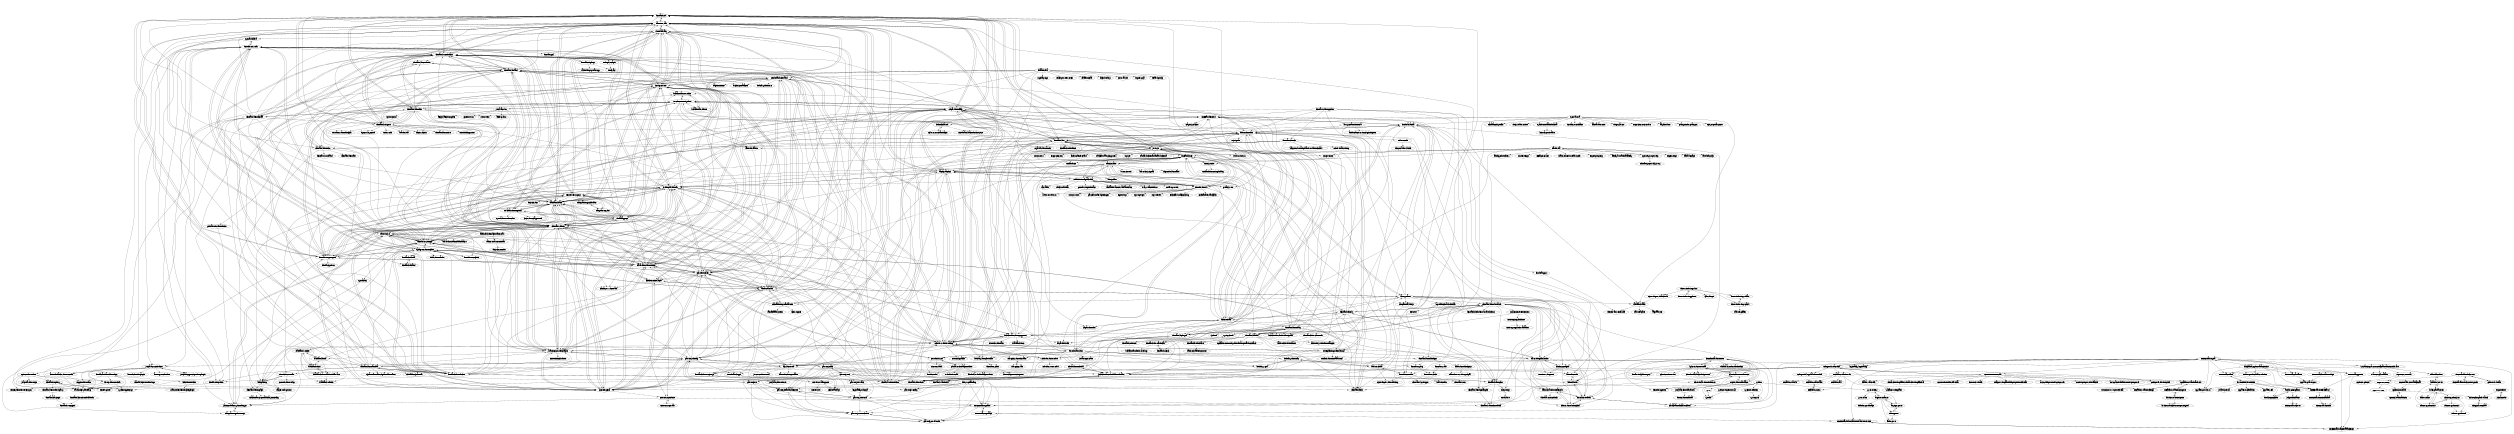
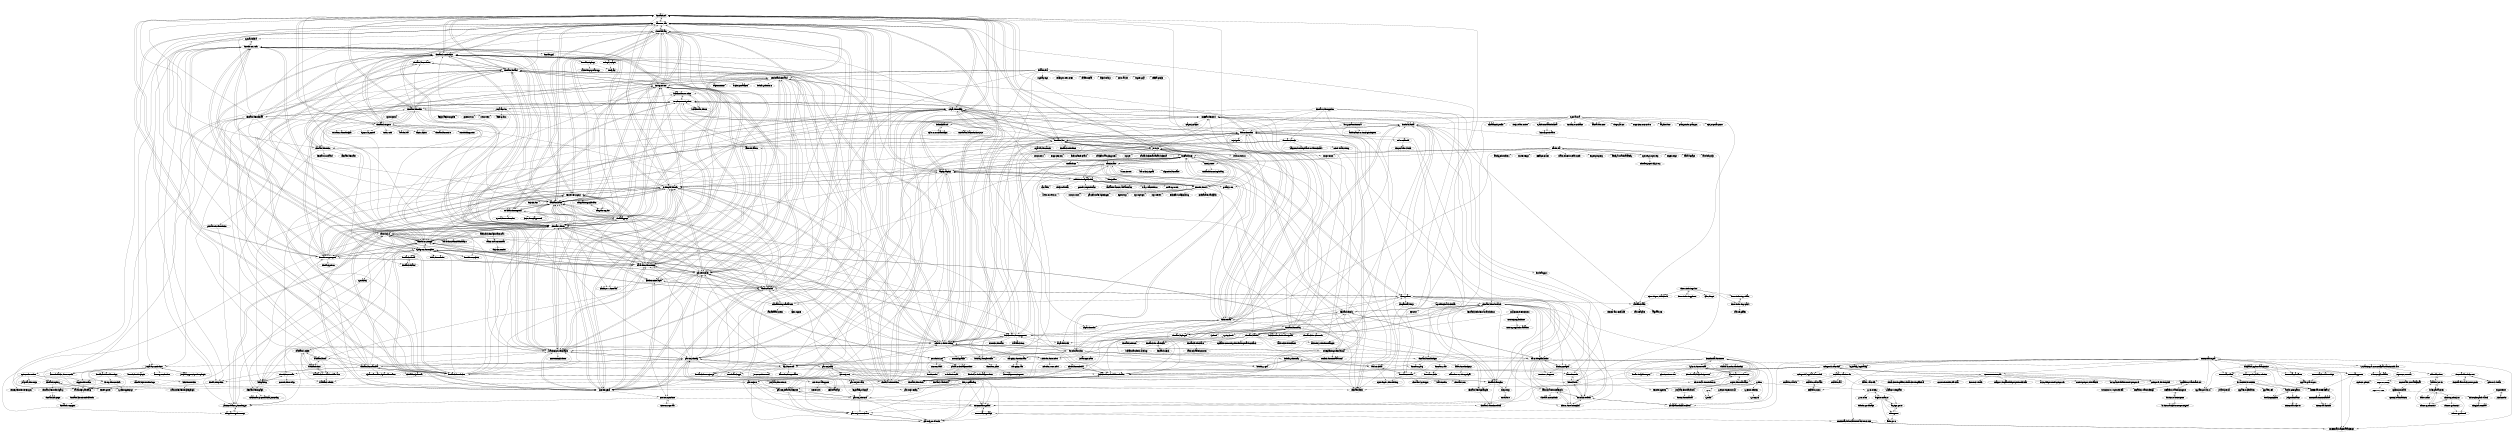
(1158, 78) -> (1158, 78)
(1403, 141) -> (1403, 141)
(284, 390) -> none
